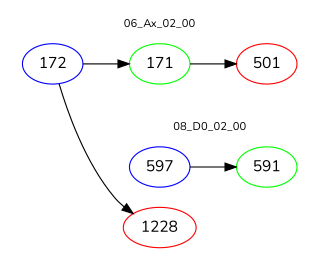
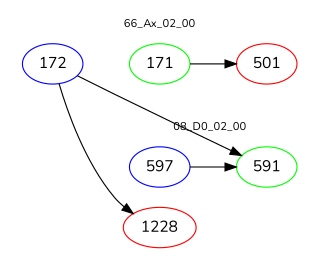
(160, 24) -> (160, 24)
(100, 64) -> (146, 110)
